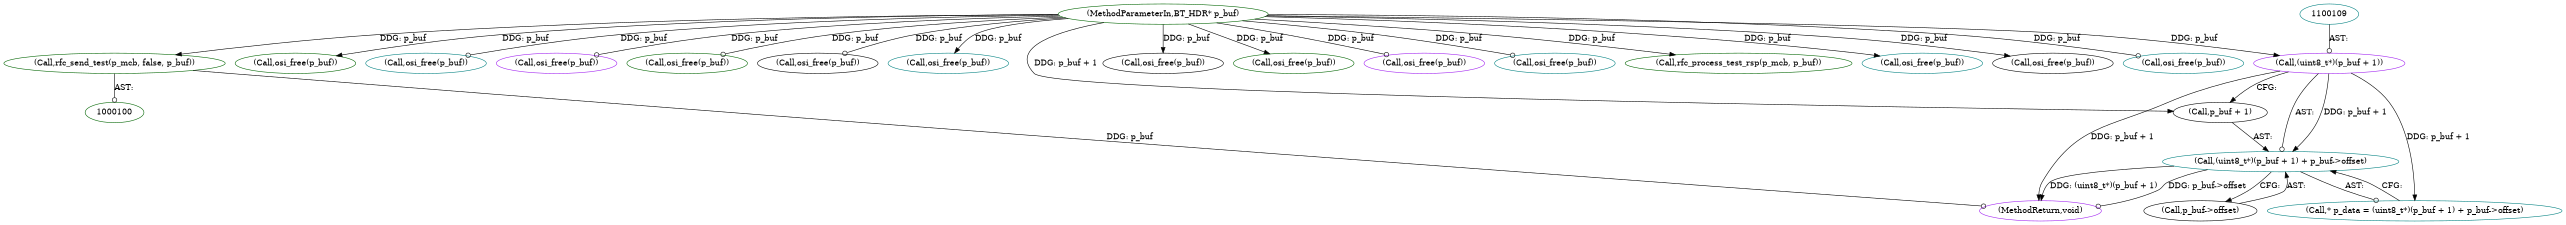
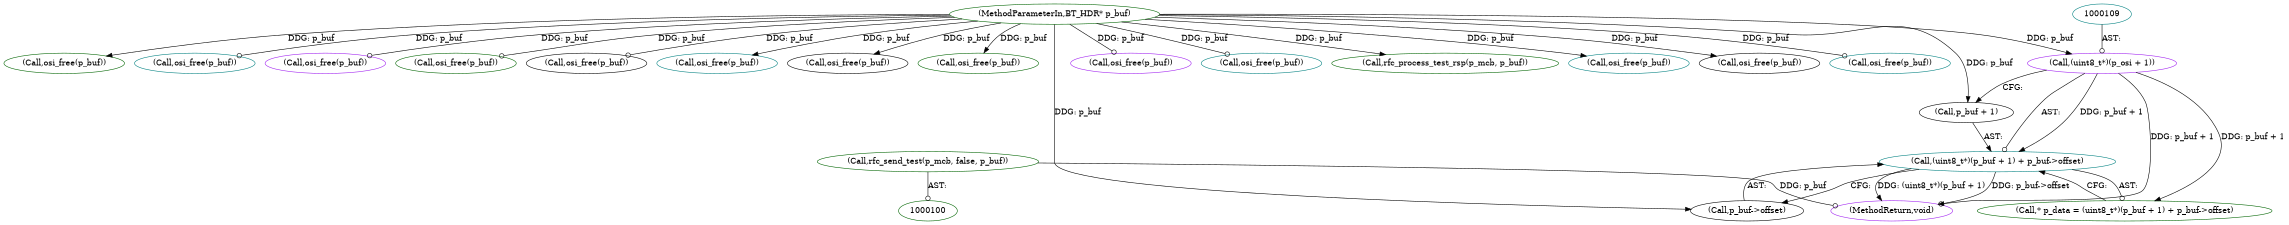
(2329, 14) -> (2102, 14)
(619, 23) -> (1299, 196)
(1066, 63) -> (1990, 63)
(2329, 63) -> (2102, 63)
(2415, 211) -> (2125, 211)
